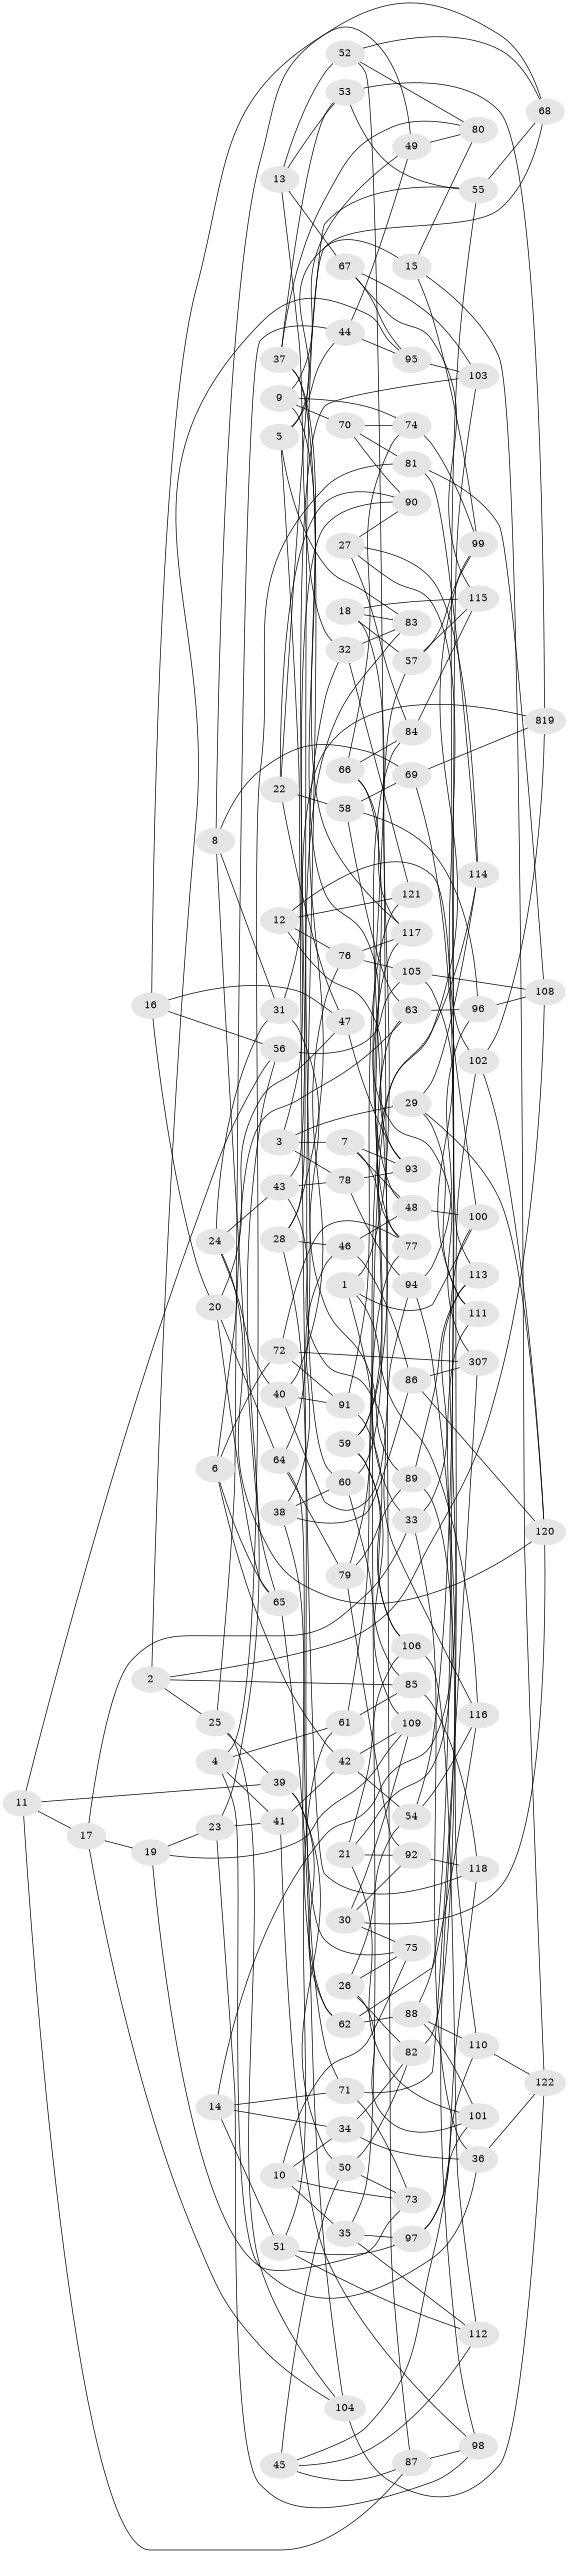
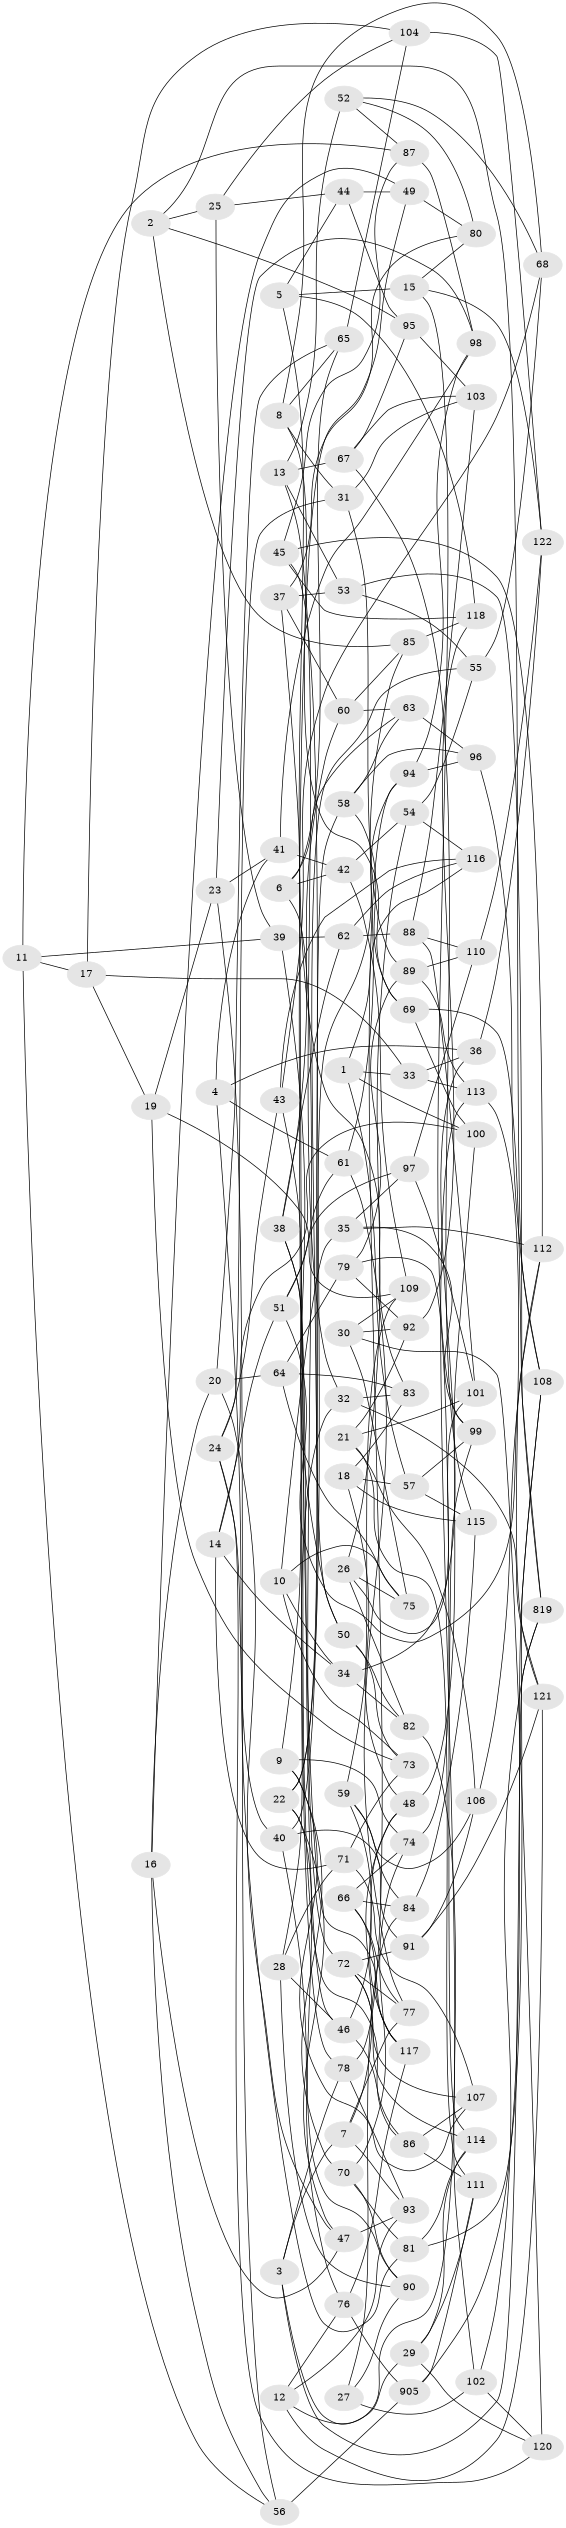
(439, 593) -> (388, 2092)
(412, 972) -> (410, 2392)
(479, 1363) -> (476, 2098)
(481, 1460) -> (443, 2165)
none -> (516, 1525)
